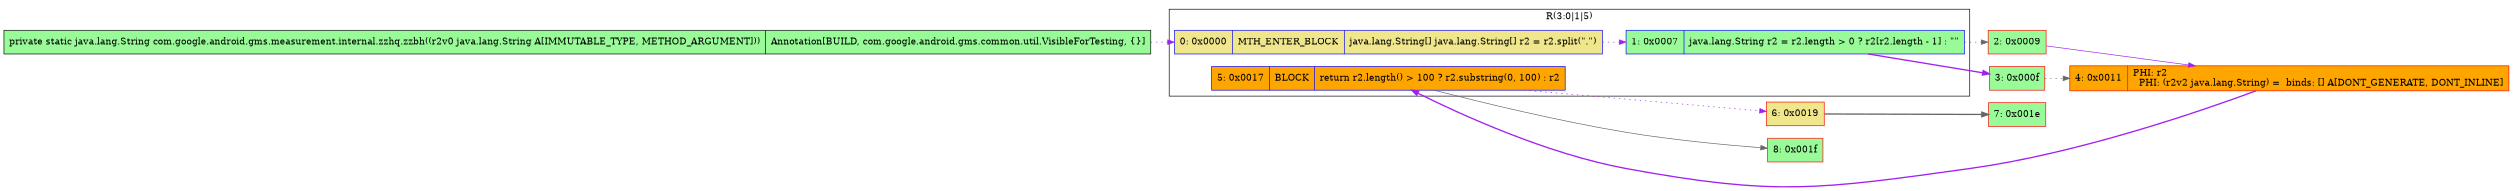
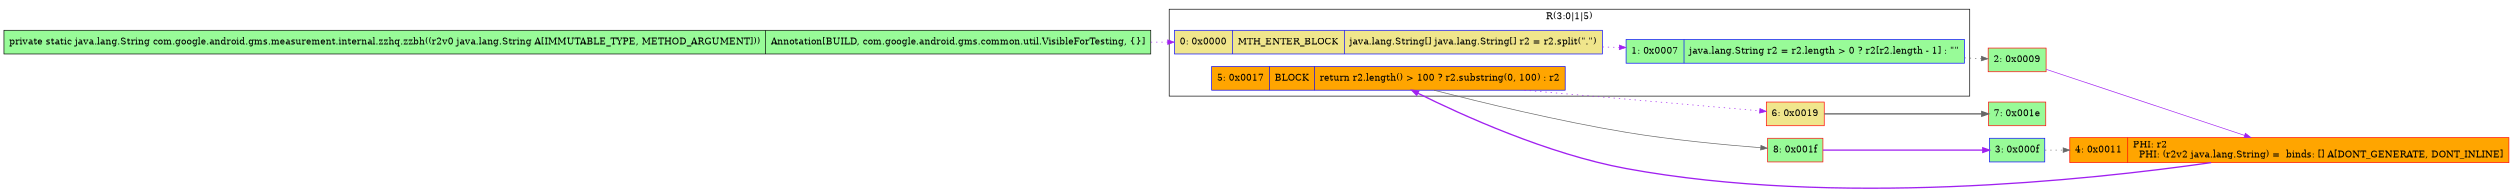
(1925, 63) -> (1903, 150)
(2017, 78) -> (2017, 150)
